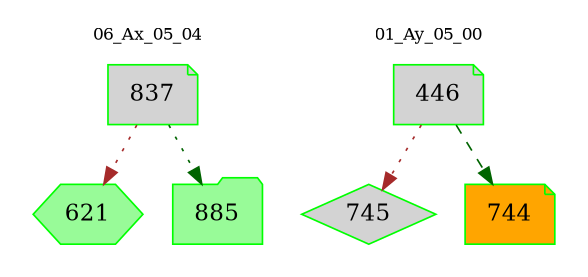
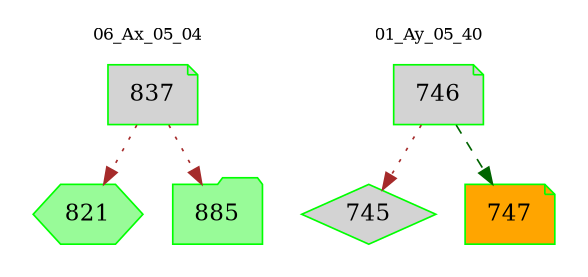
(429, 36) -> (429, 36)
(439, 95) -> (439, 95)
(181, 147) -> (181, 147)
(88, 214) -> (88, 214)
(510, 214) -> (510, 214)
